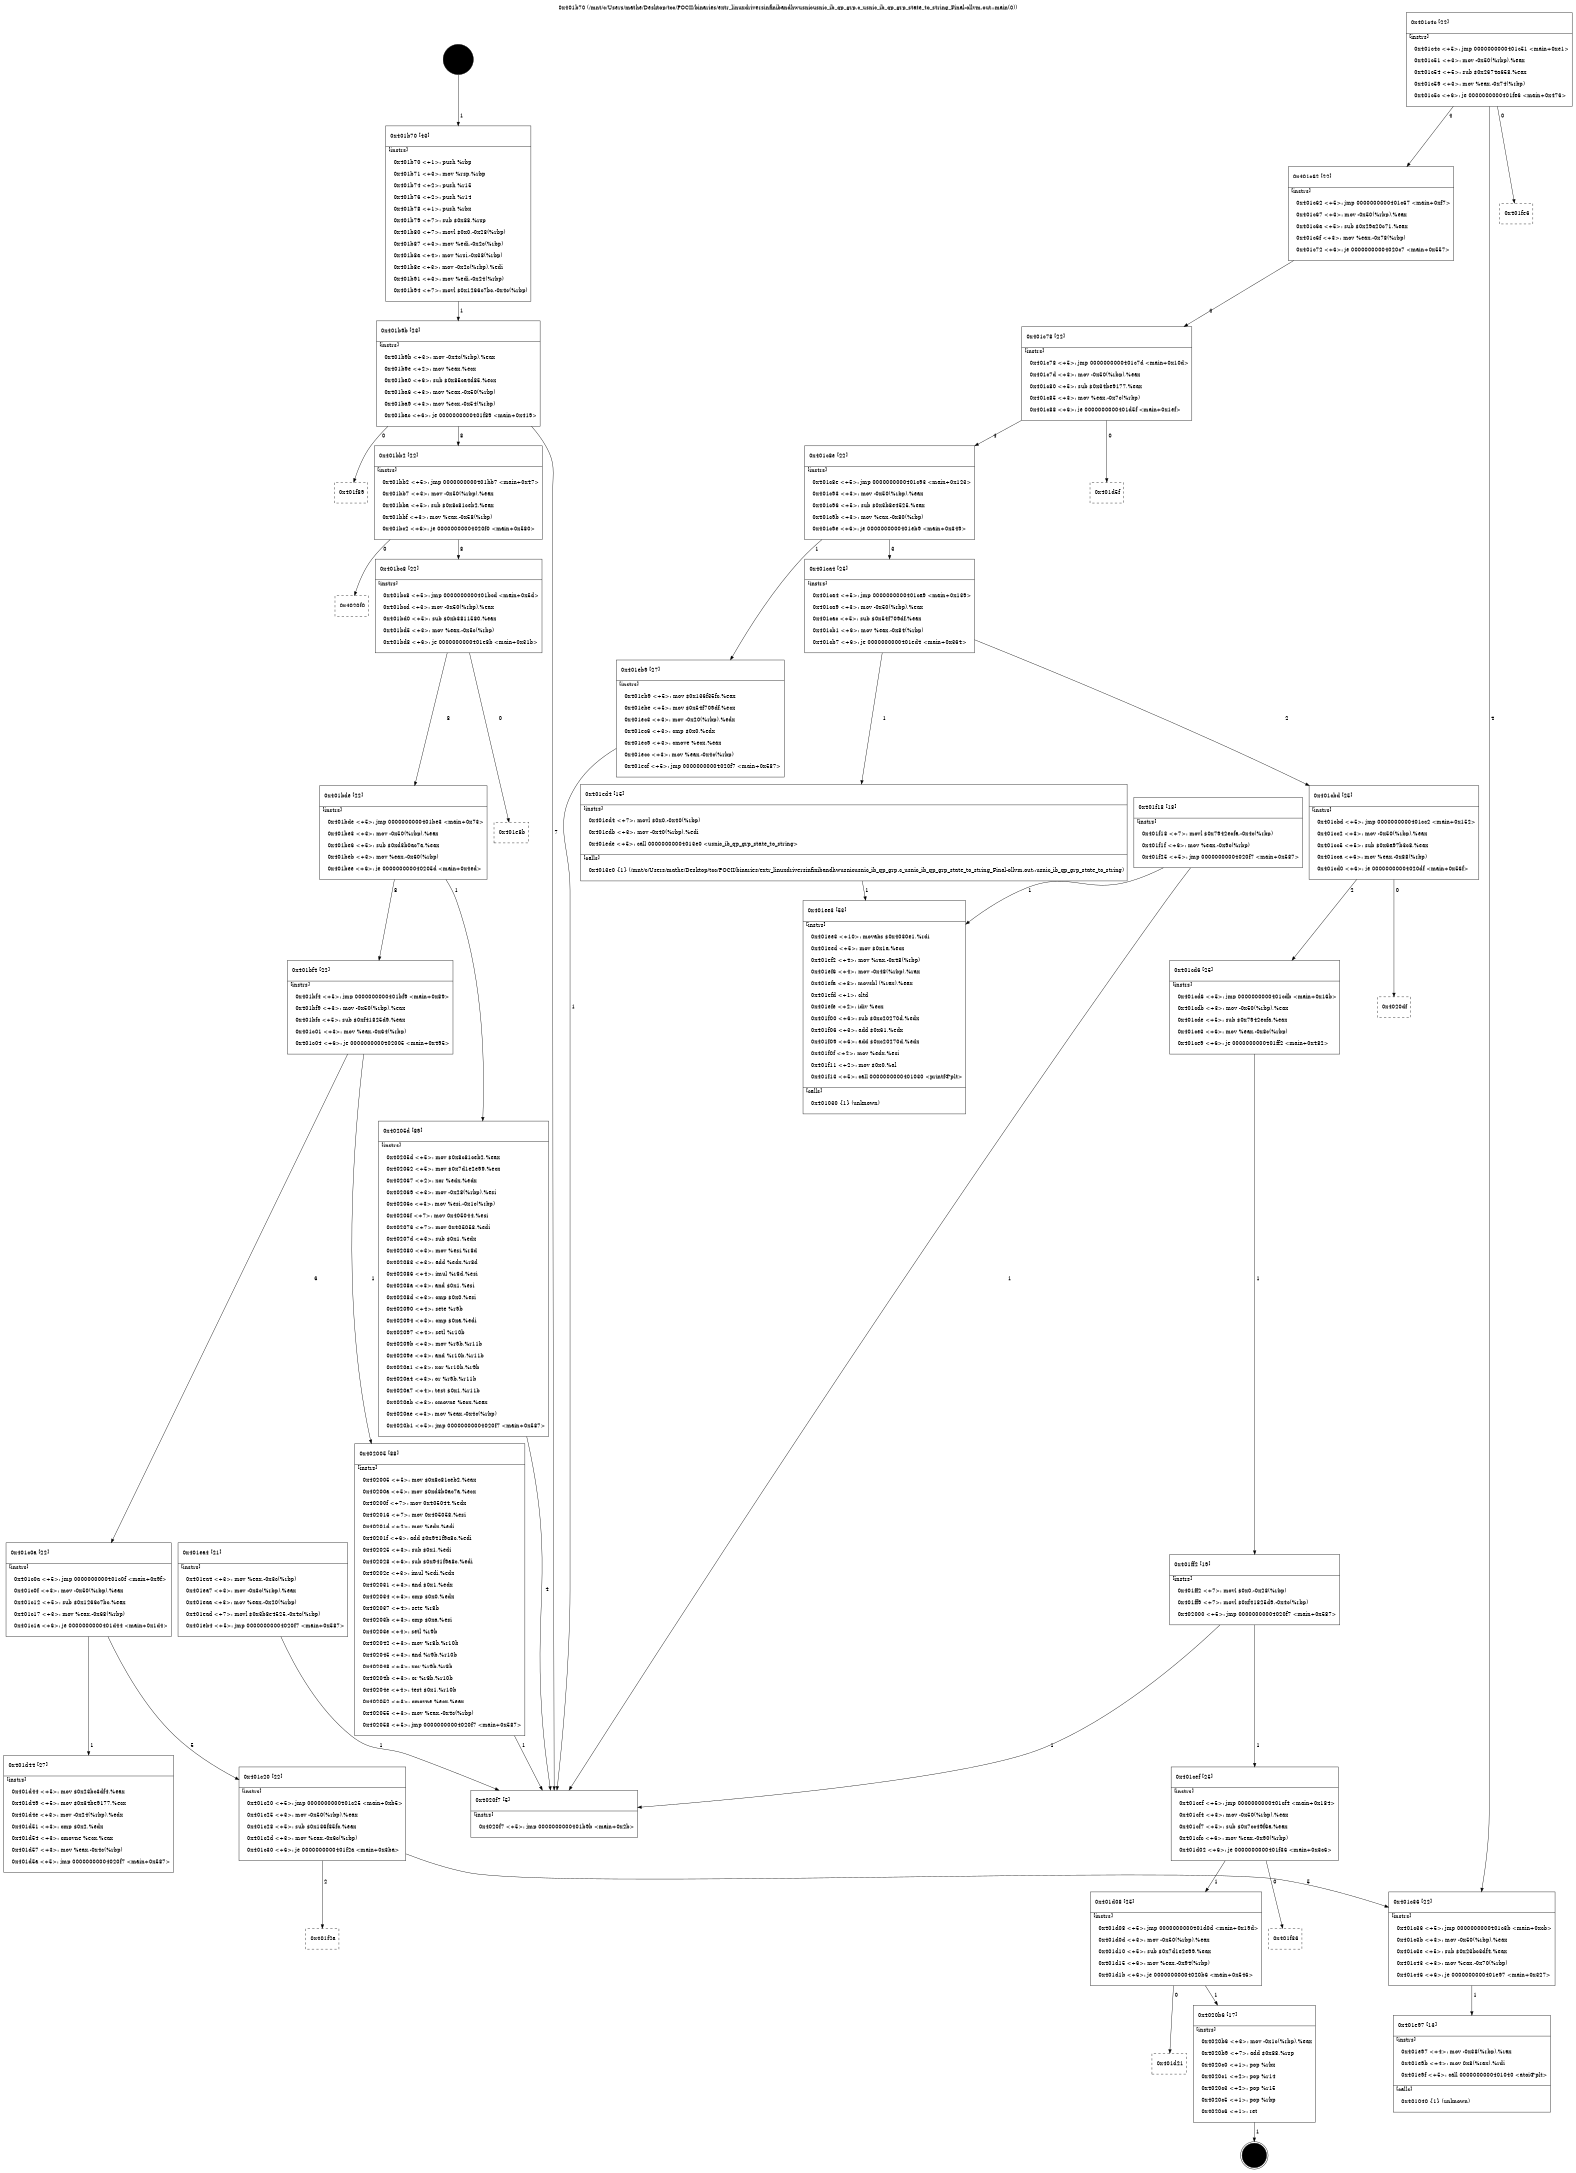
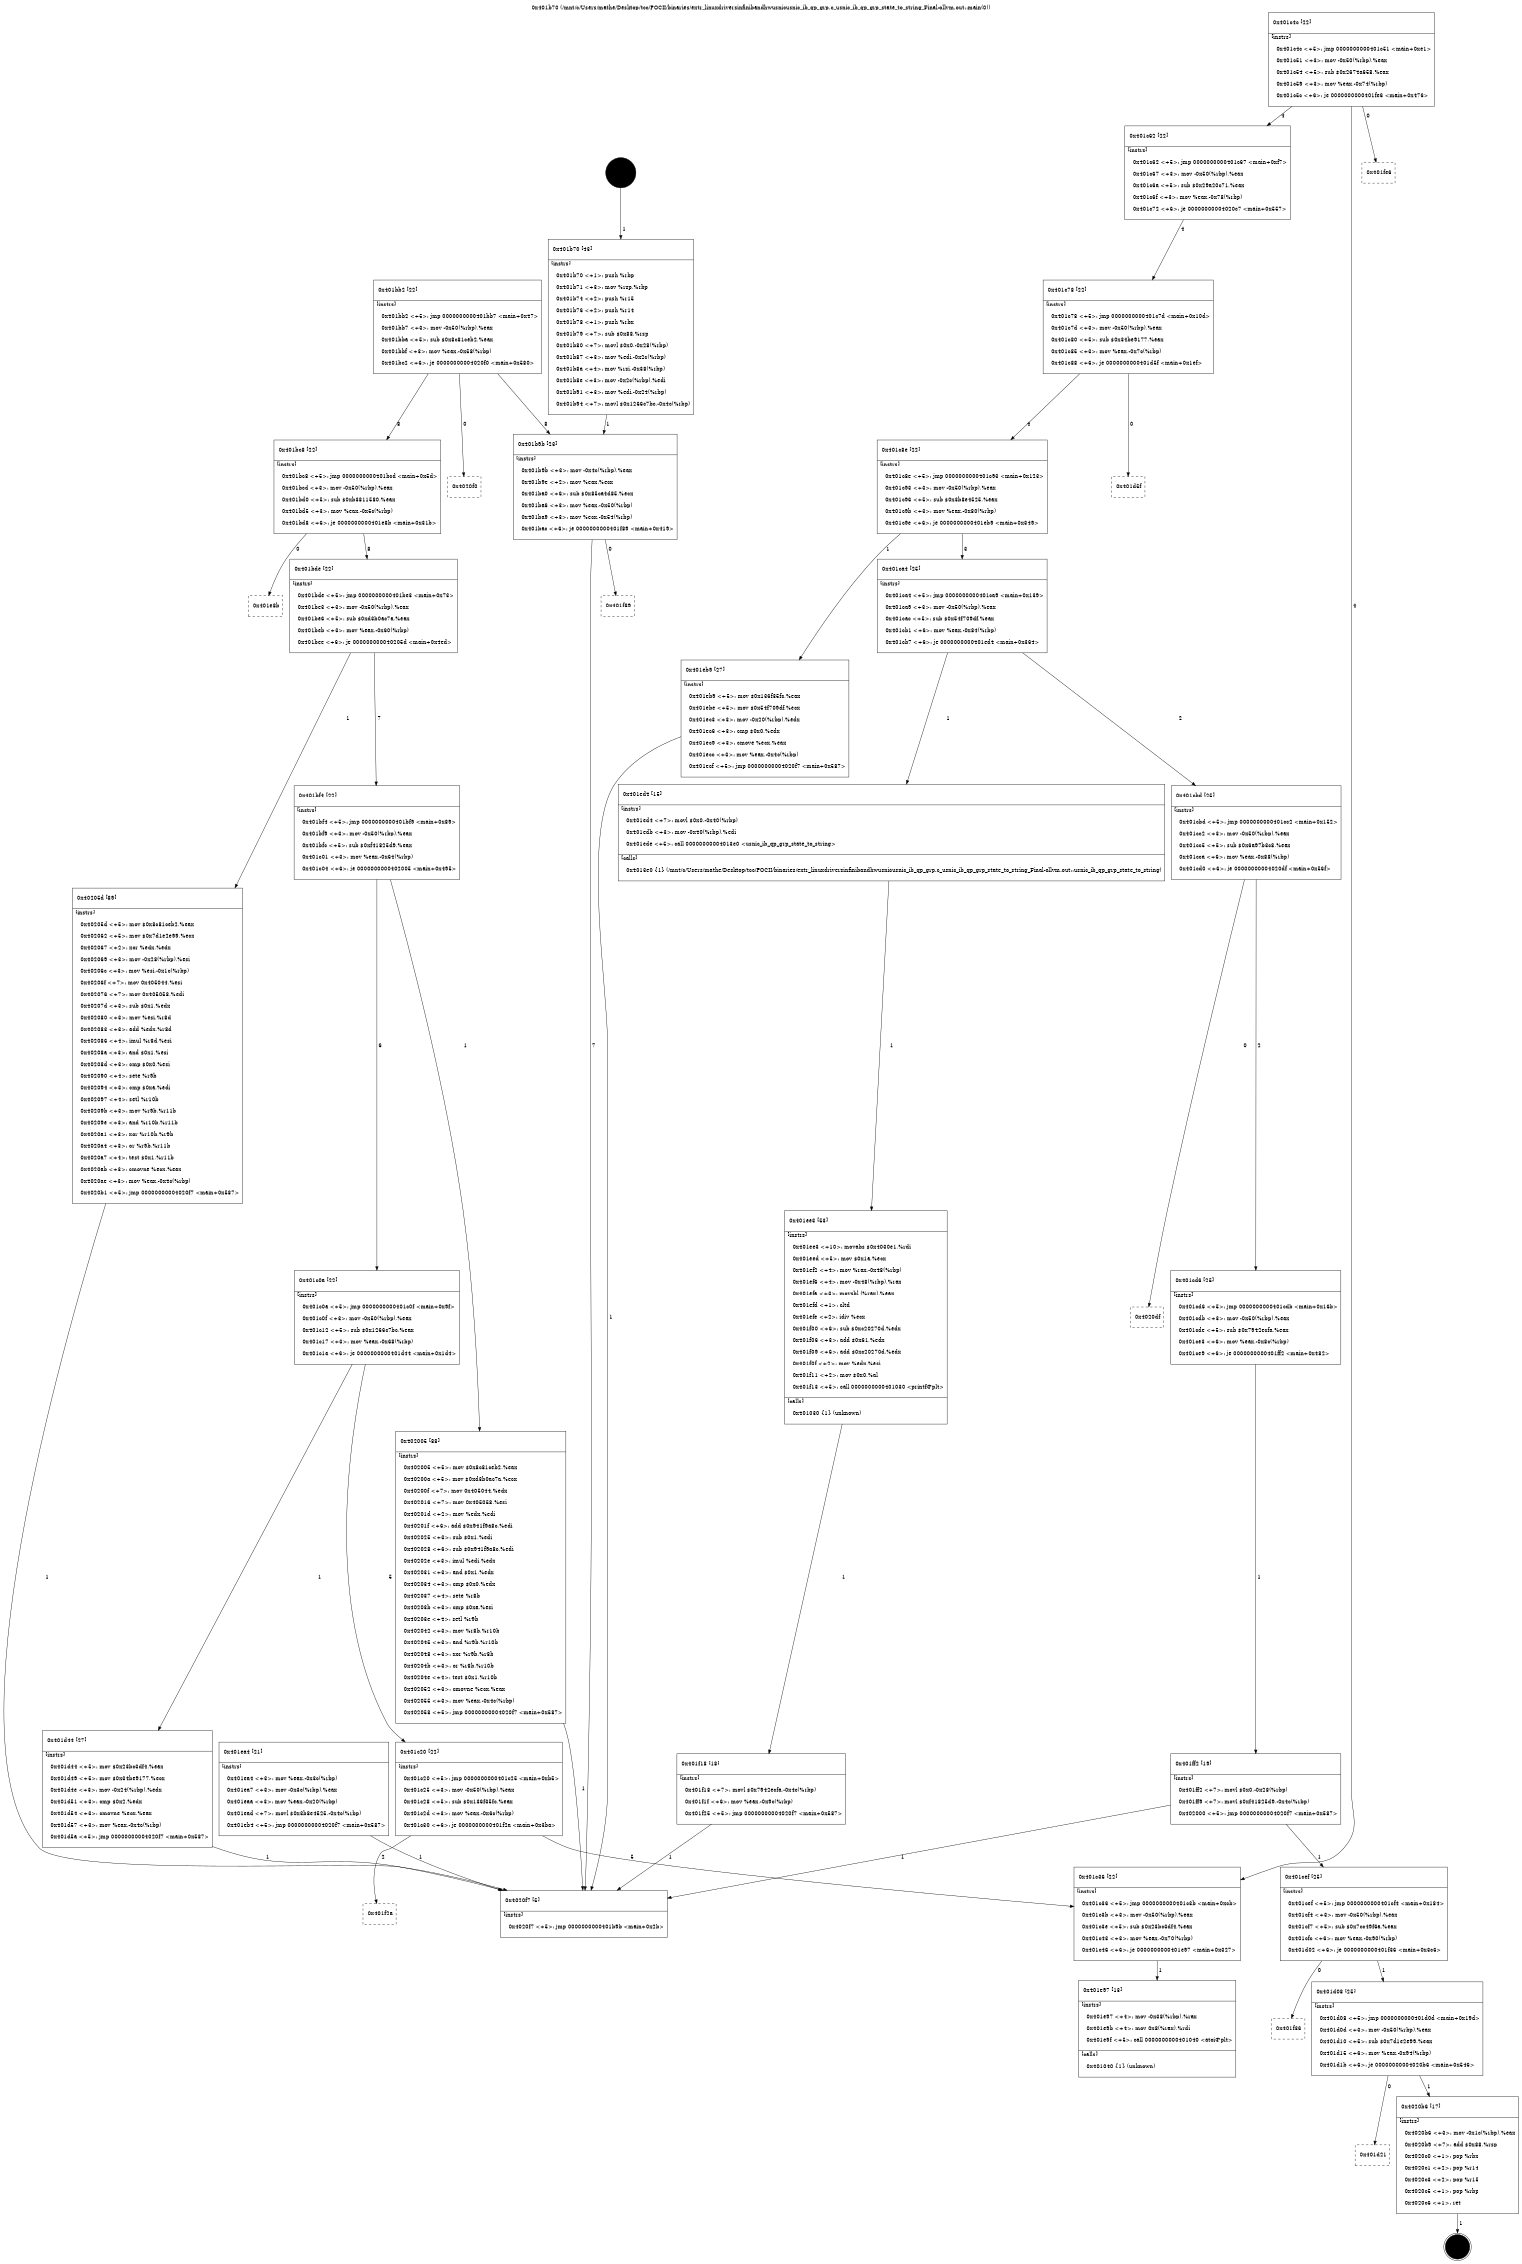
(458, 434) -> (523, 403)
(1062, 882) -> (806, 1587)
(395, 891) -> (378, 719)
(546, 1590) -> (46, 1577)
none -> (356, 1862)
